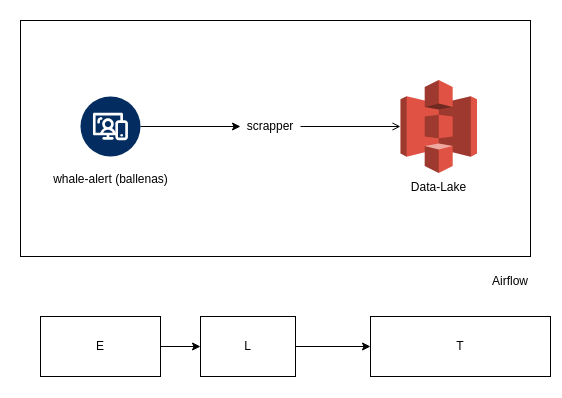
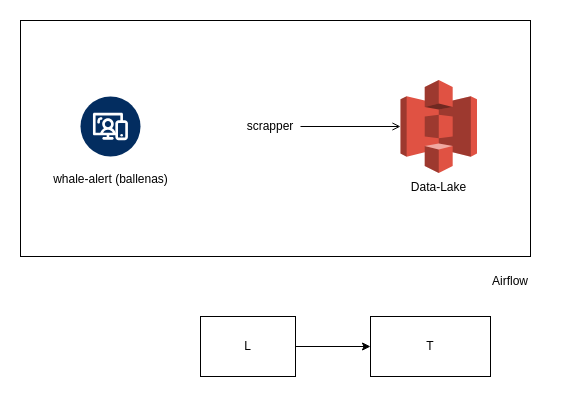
(187, 127) -> none
(101, 347) -> none
(177, 347) -> none
(461, 347) -> (431, 347)
